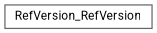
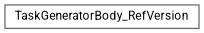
(78, 17) -> (102, 17)
